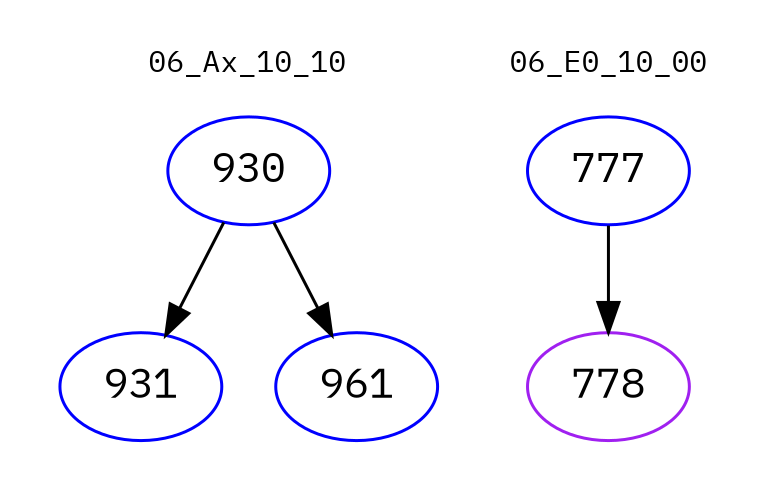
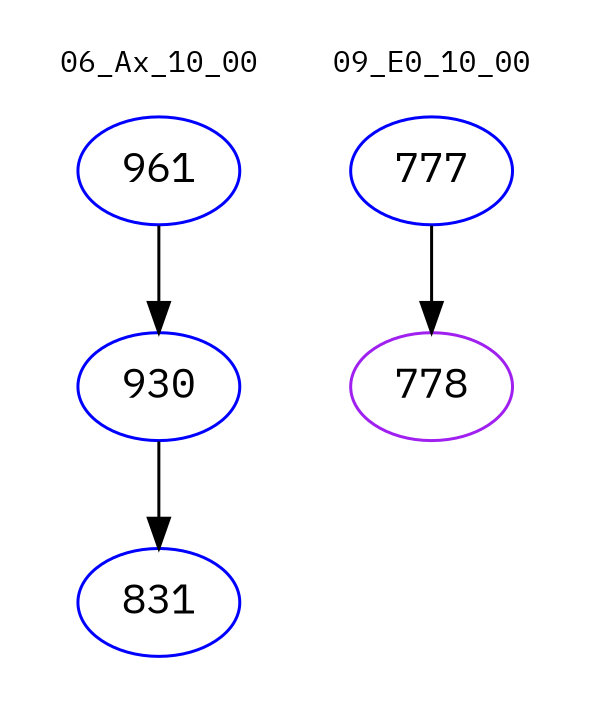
(249, 64) -> (160, 64)
(610, 64) -> (433, 64)
(296, 265) -> (159, 264)
(141, 387) -> (159, 602)
